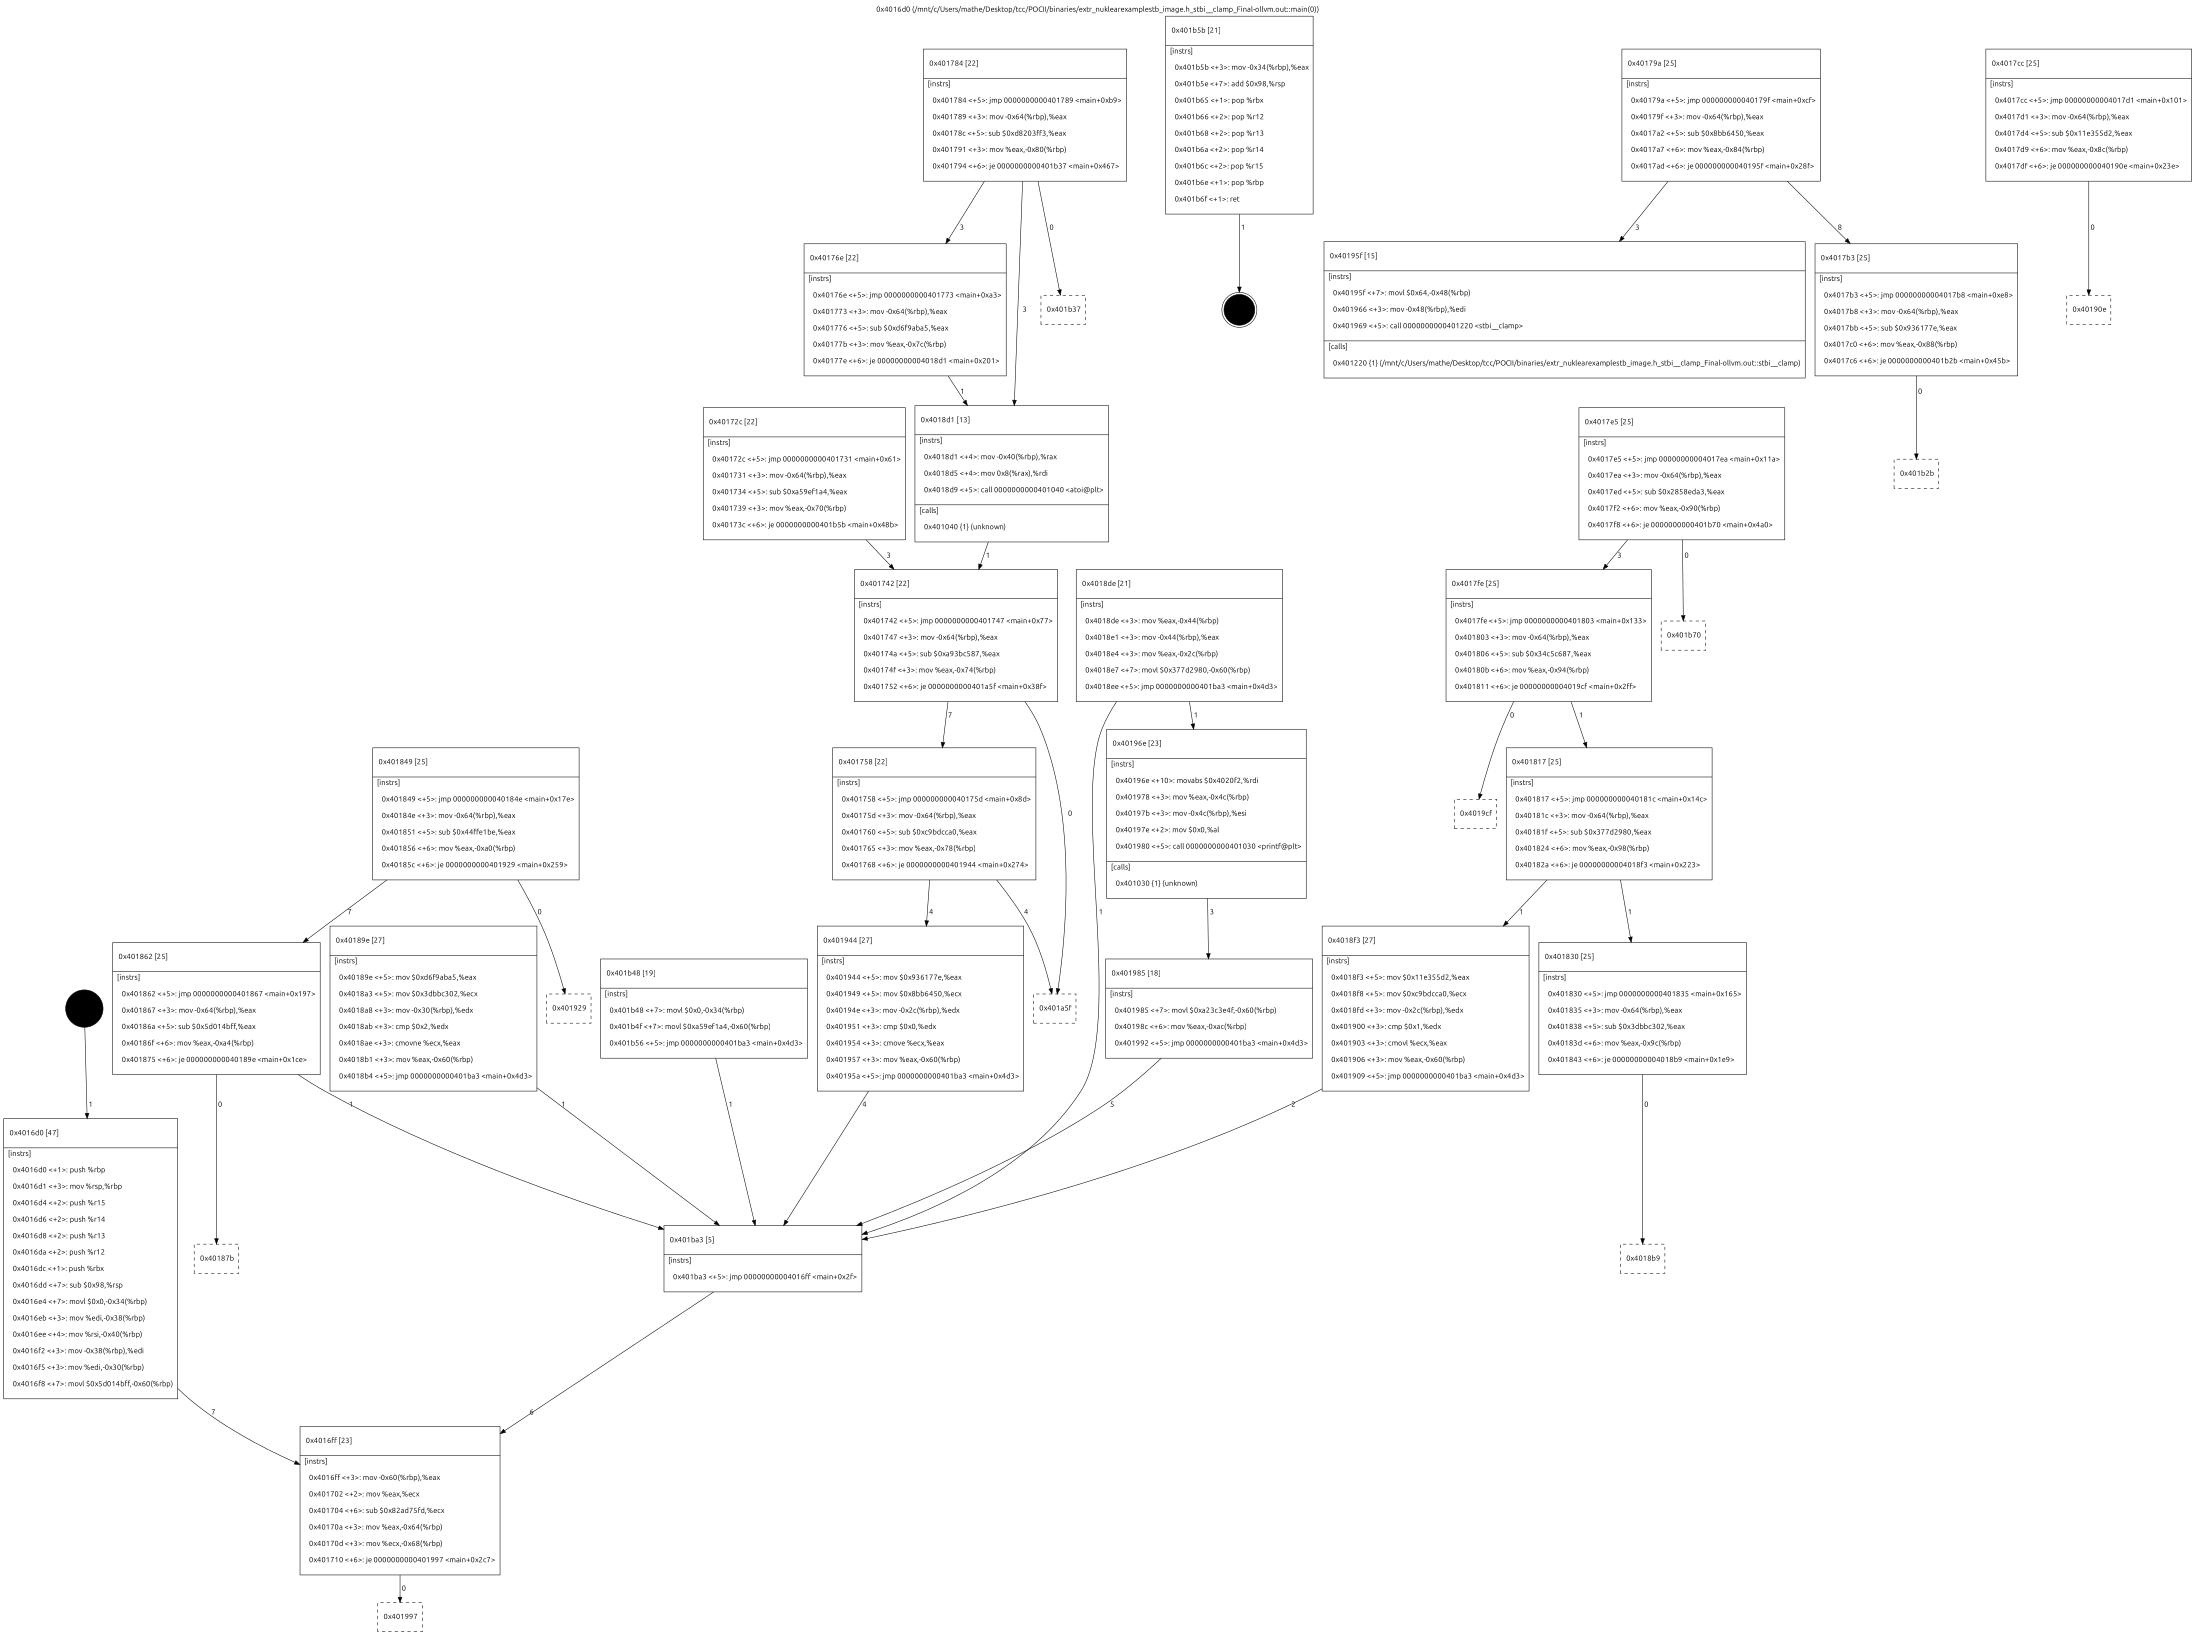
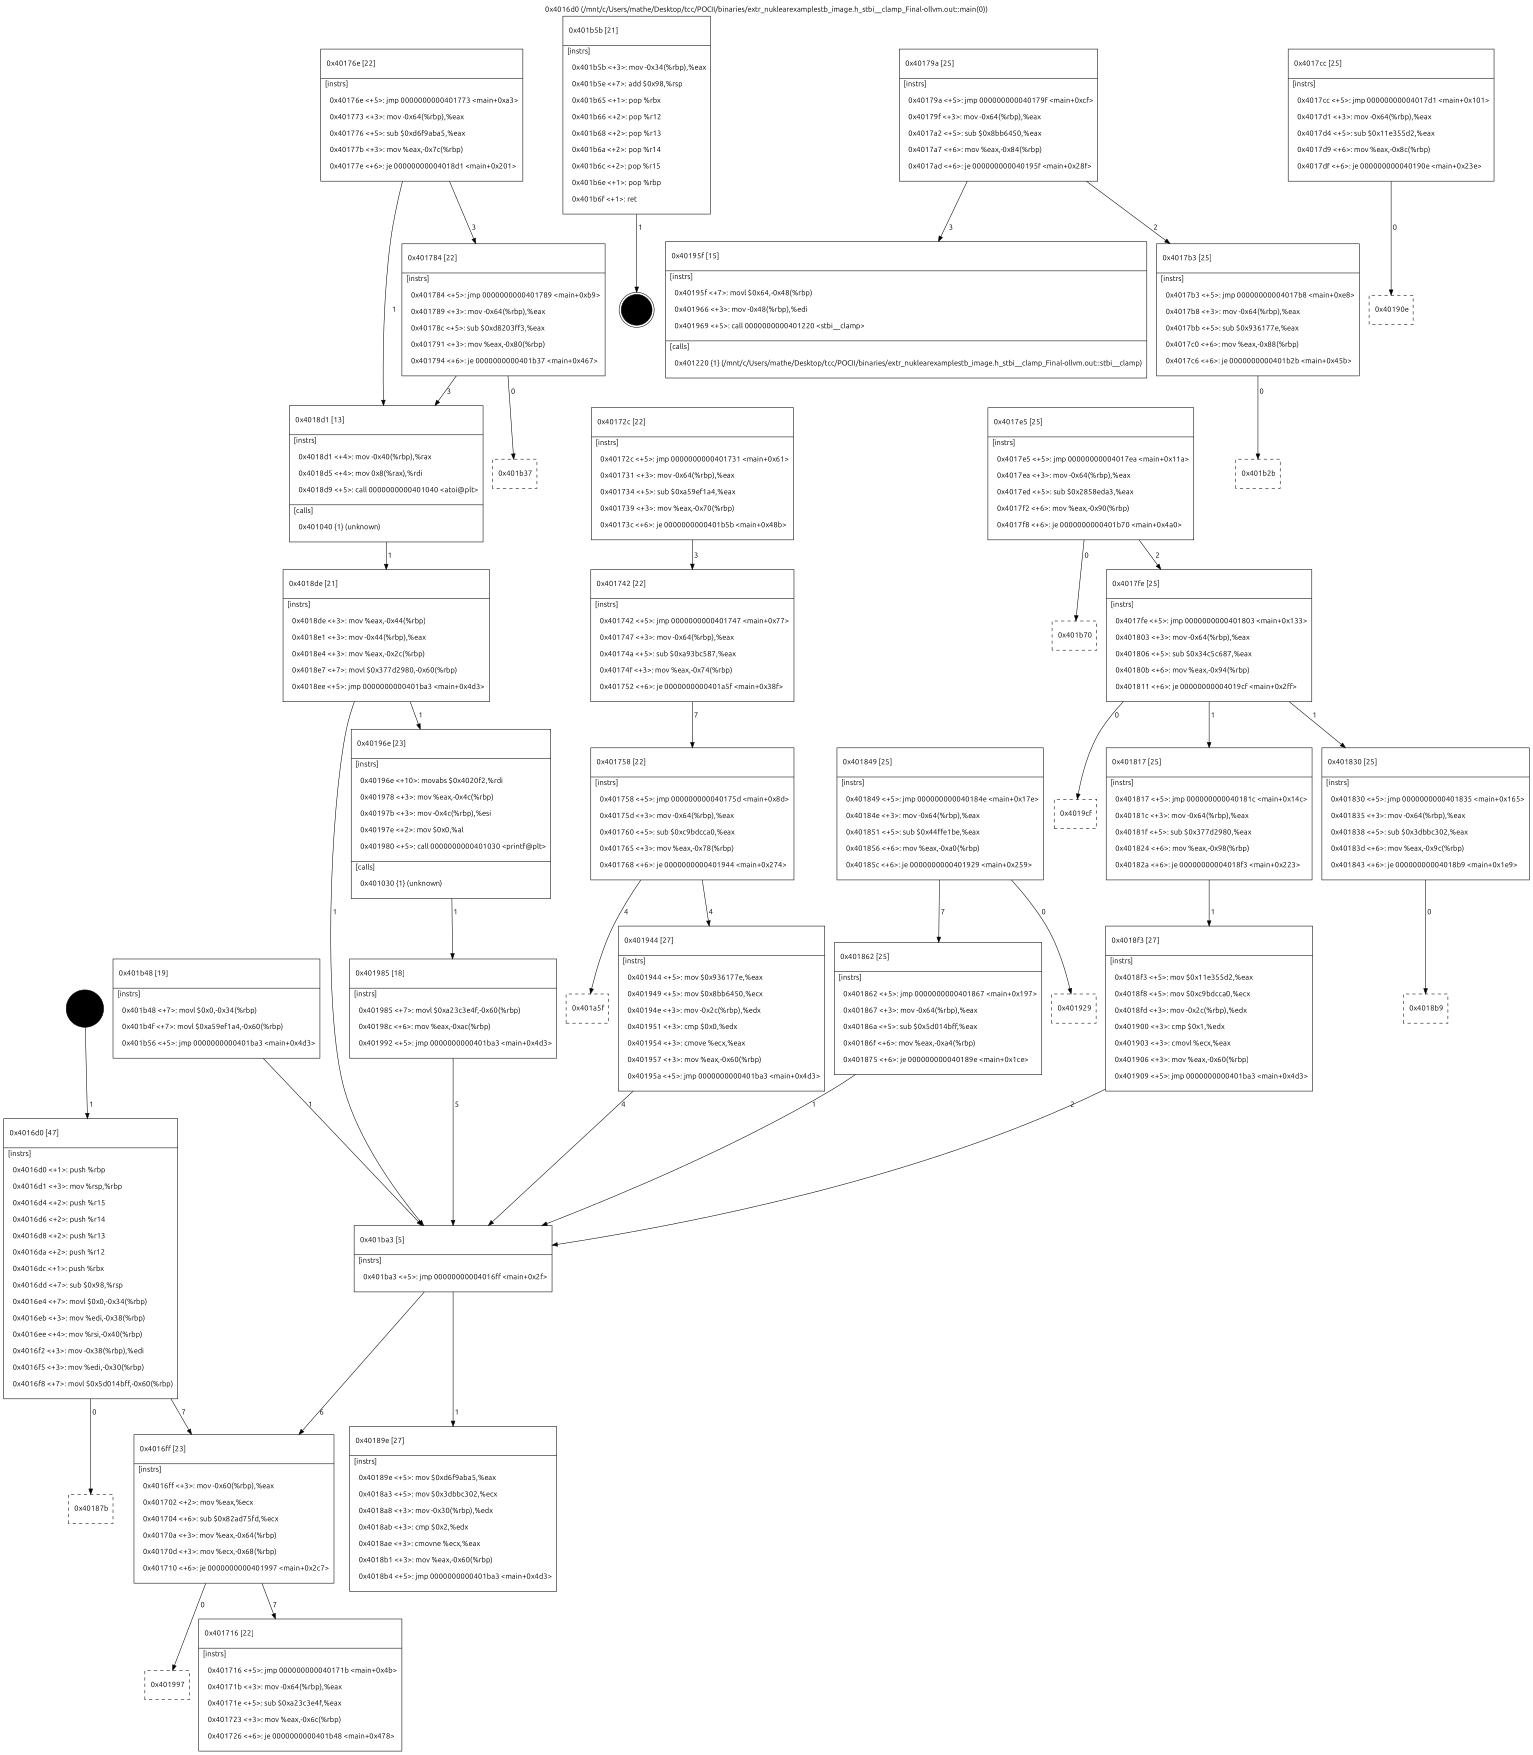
(967, 210) -> (462, 210)
(1839, 228) -> (1155, 228)
(984, 553) -> (386, 553)
(1619, 556) -> (1157, 556)
(1065, 842) -> none
(1625, 909) -> (1315, 723)
(1211, 912) -> (455, 912)
(626, 1155) -> (453, 1357)
(216, 1157) -> (91, 1444)
none -> (300, 1685)
